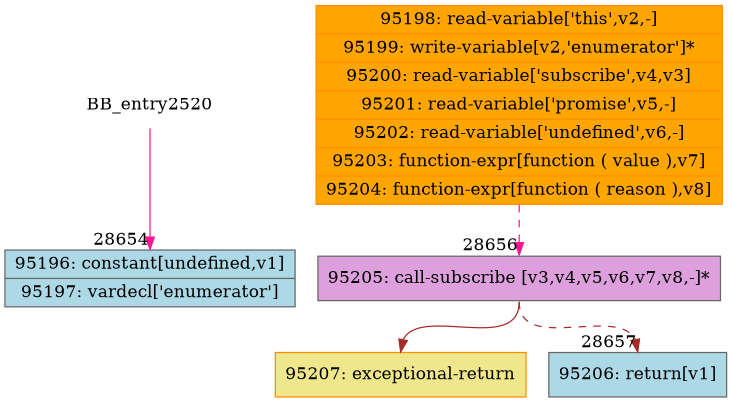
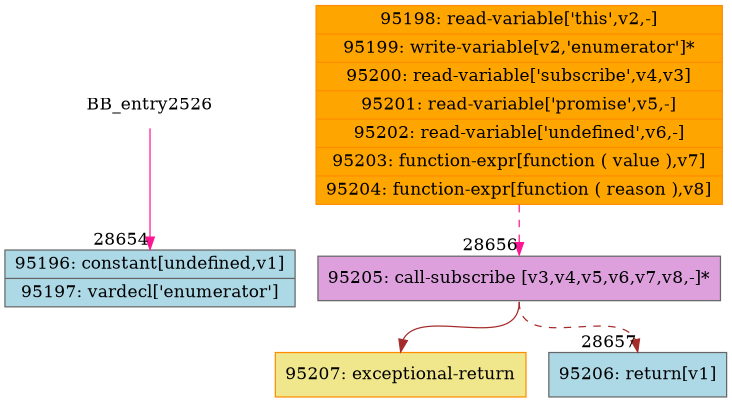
(150, 105) -> (150, 105)
